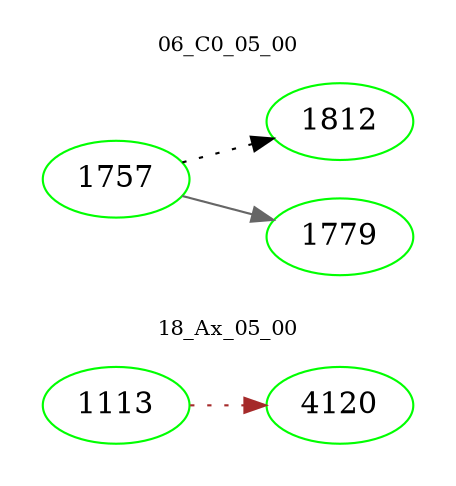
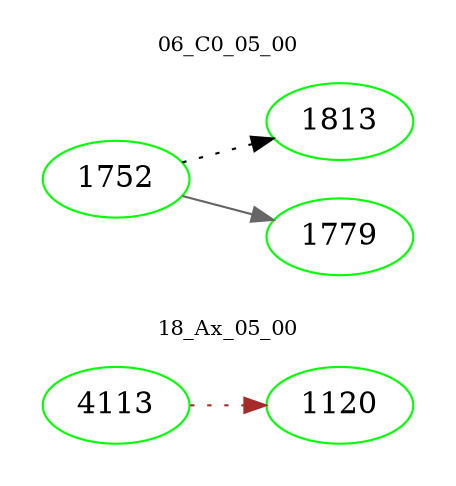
(340, 122) -> (340, 122)
(116, 179) -> (116, 179)
(116, 405) -> (116, 405)
(340, 405) -> (340, 405)
